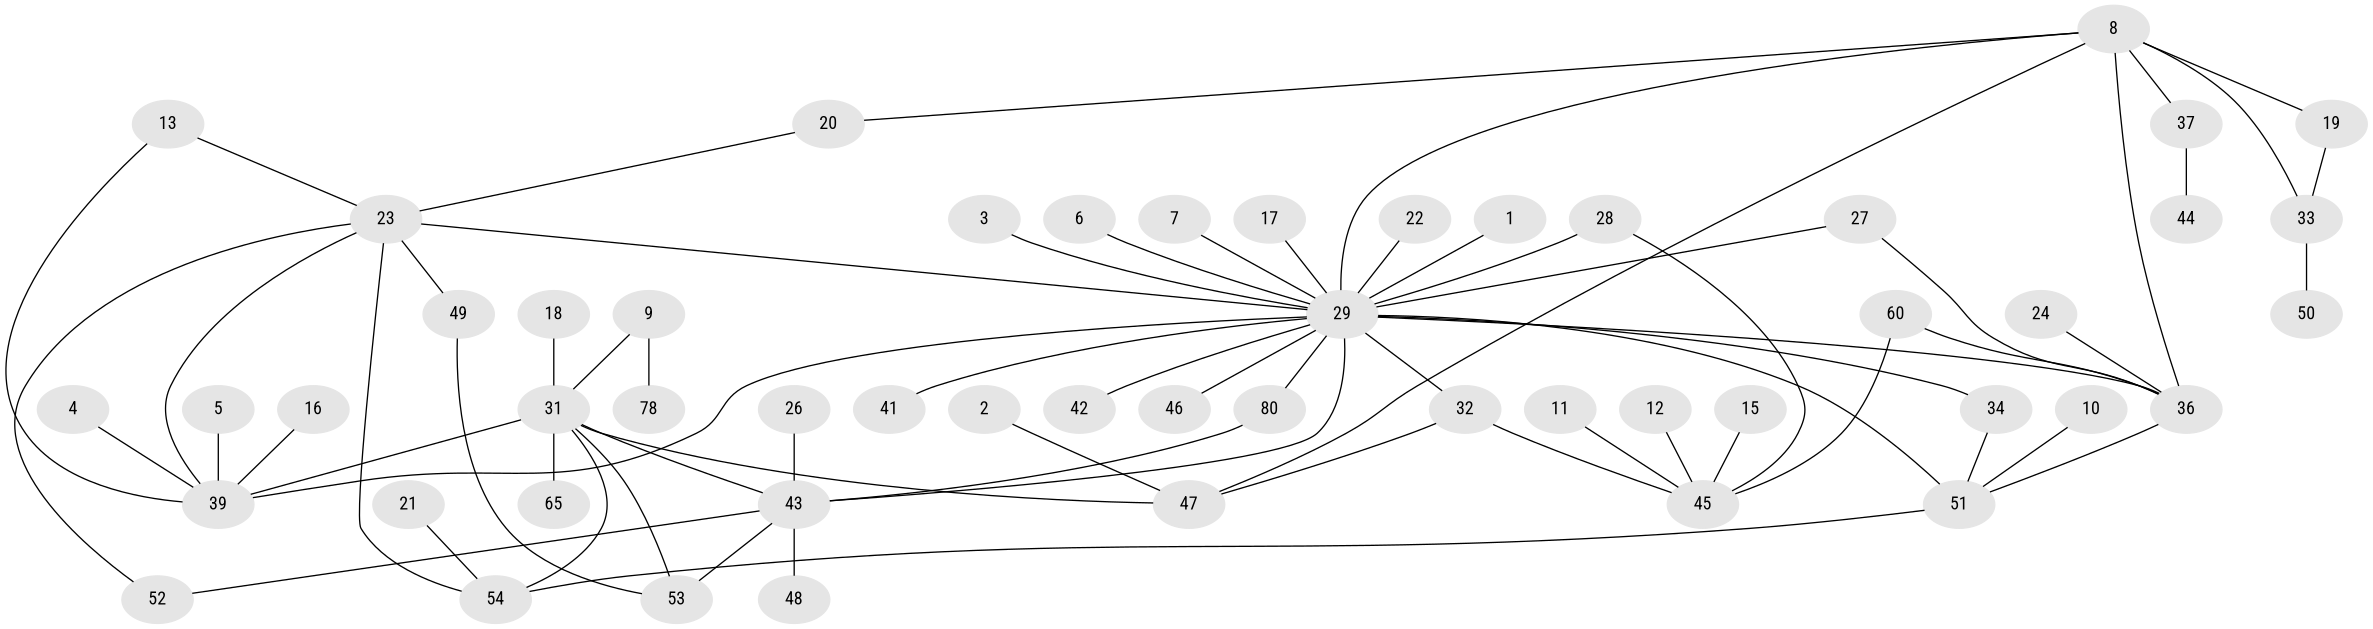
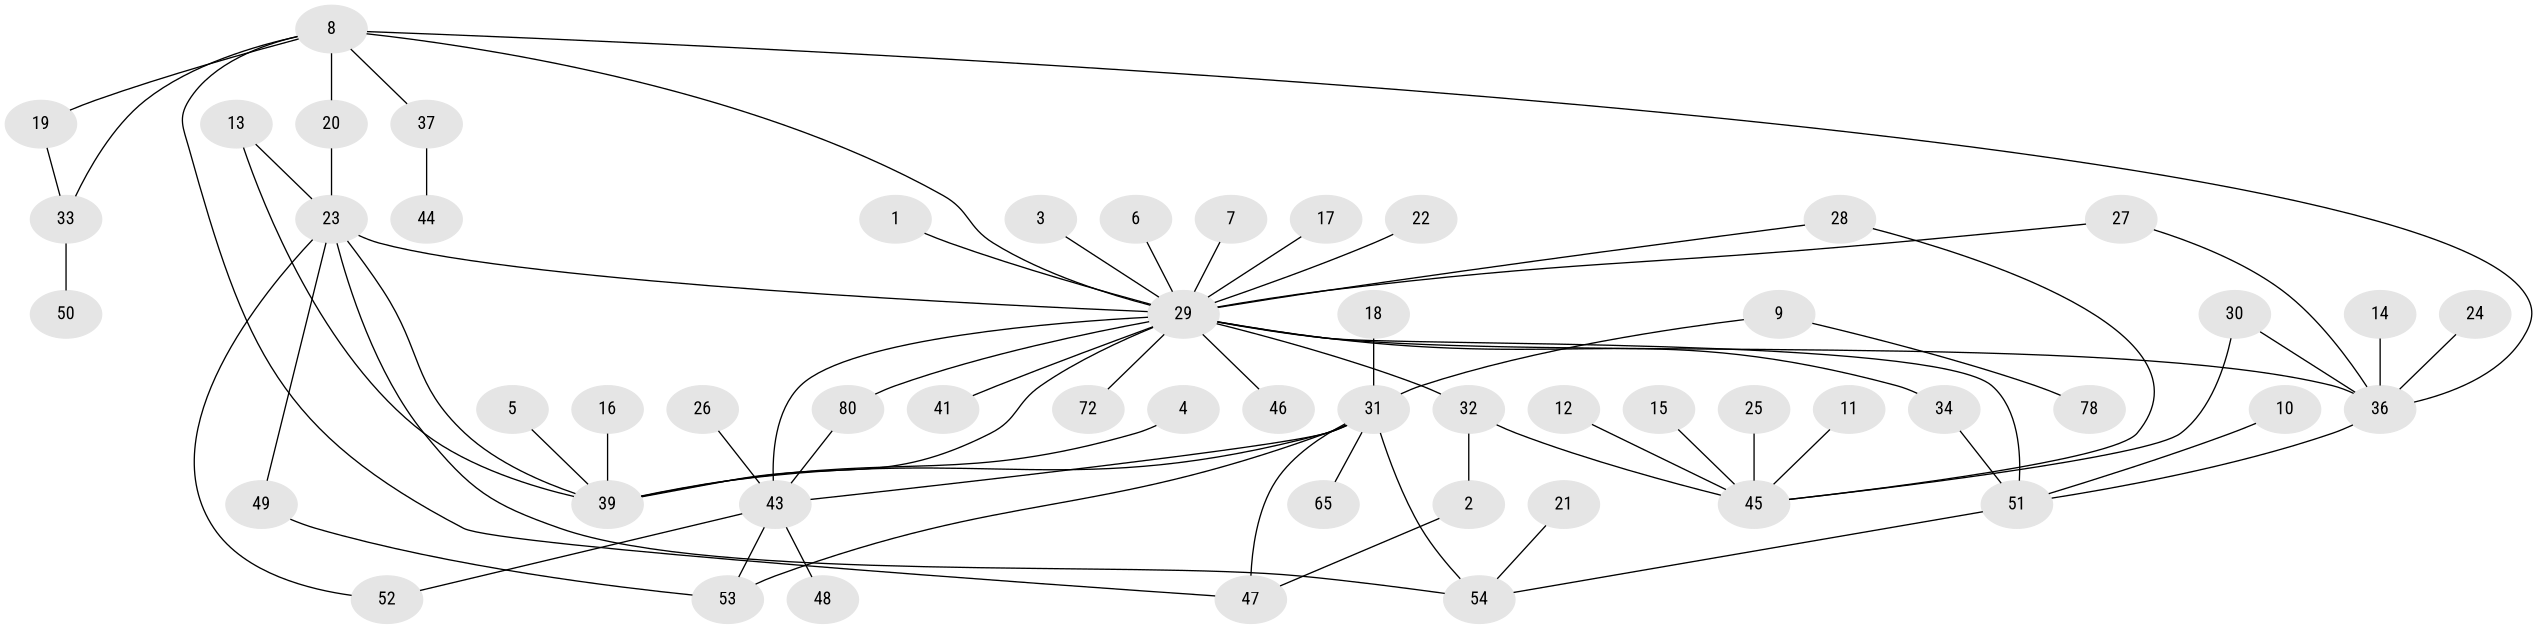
(1896, 314) -> (2235, 314)
none -> (2380, 314)
(1079, 409) -> (1088, 409)
none -> (1754, 409)
(1330, 461) -> (1469, 457)
